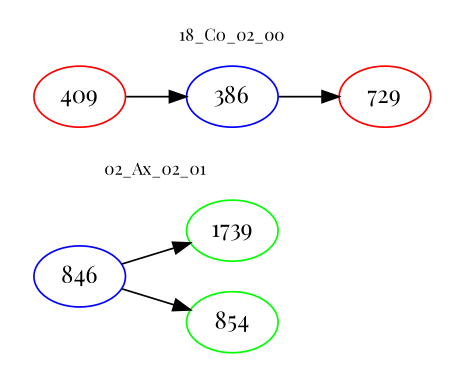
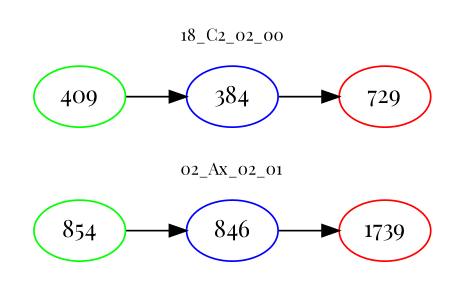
(232, 36) -> (232, 36)
(80, 97) -> (80, 97)
(232, 97) -> (232, 97)
(232, 231) -> (385, 231)
(148, 297) -> (148, 231)
